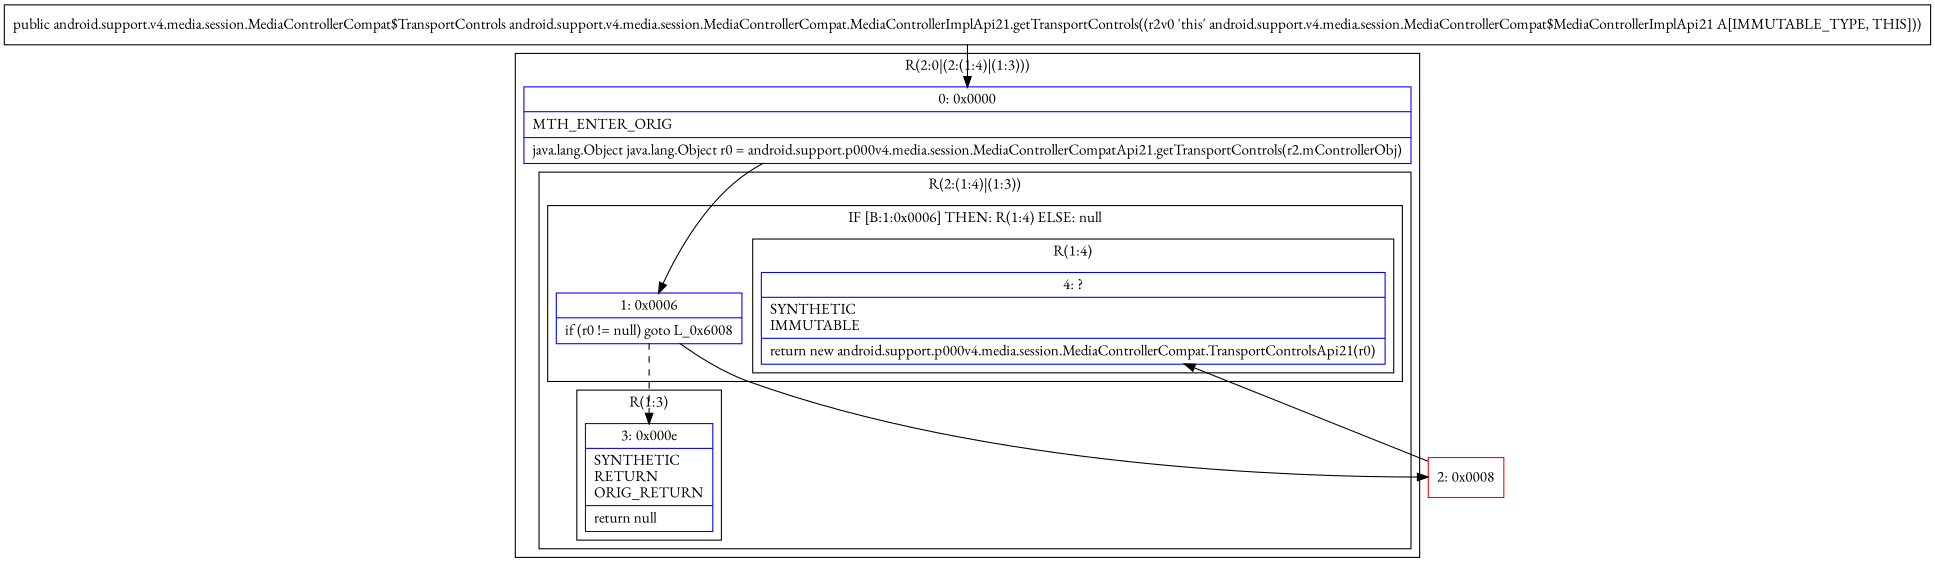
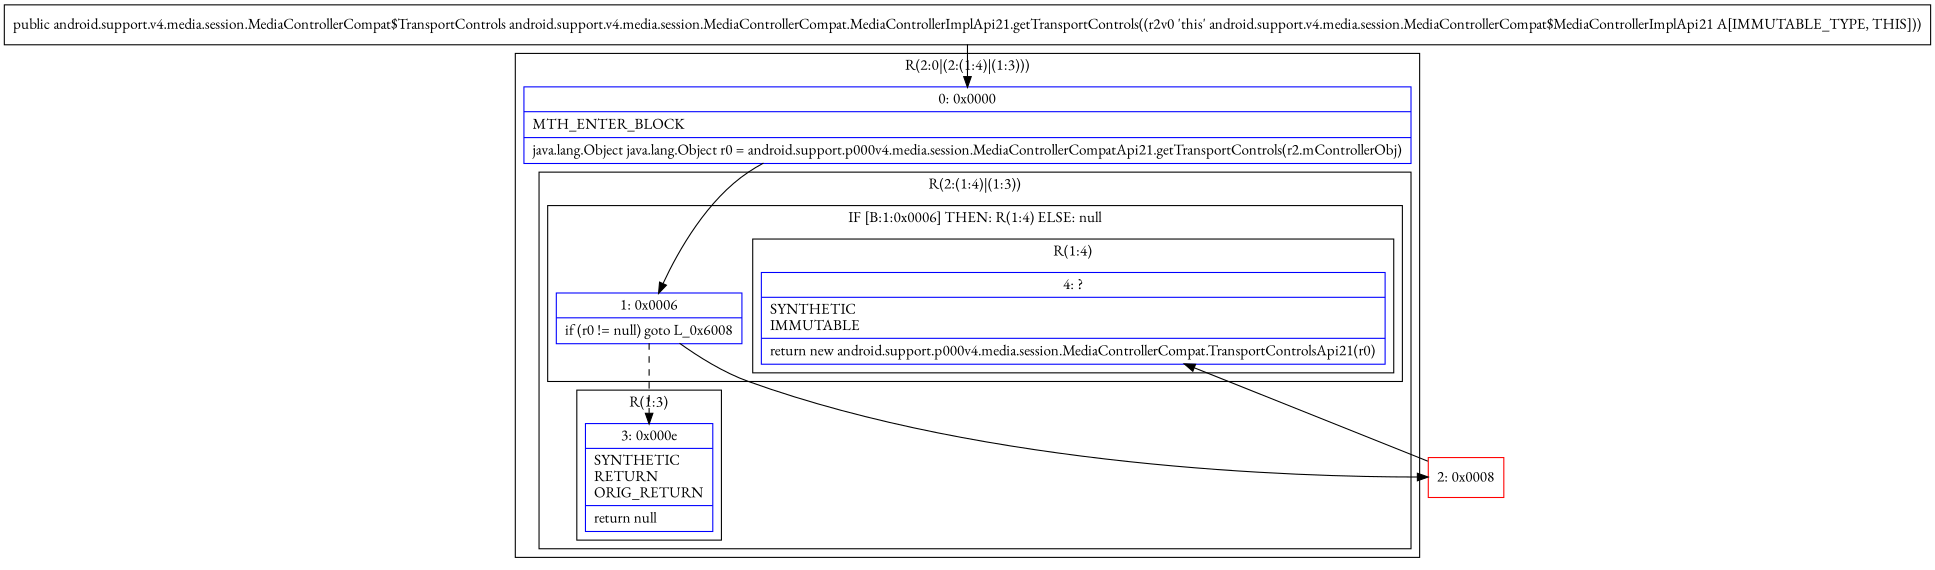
(603, 124) -> (609, 124)
